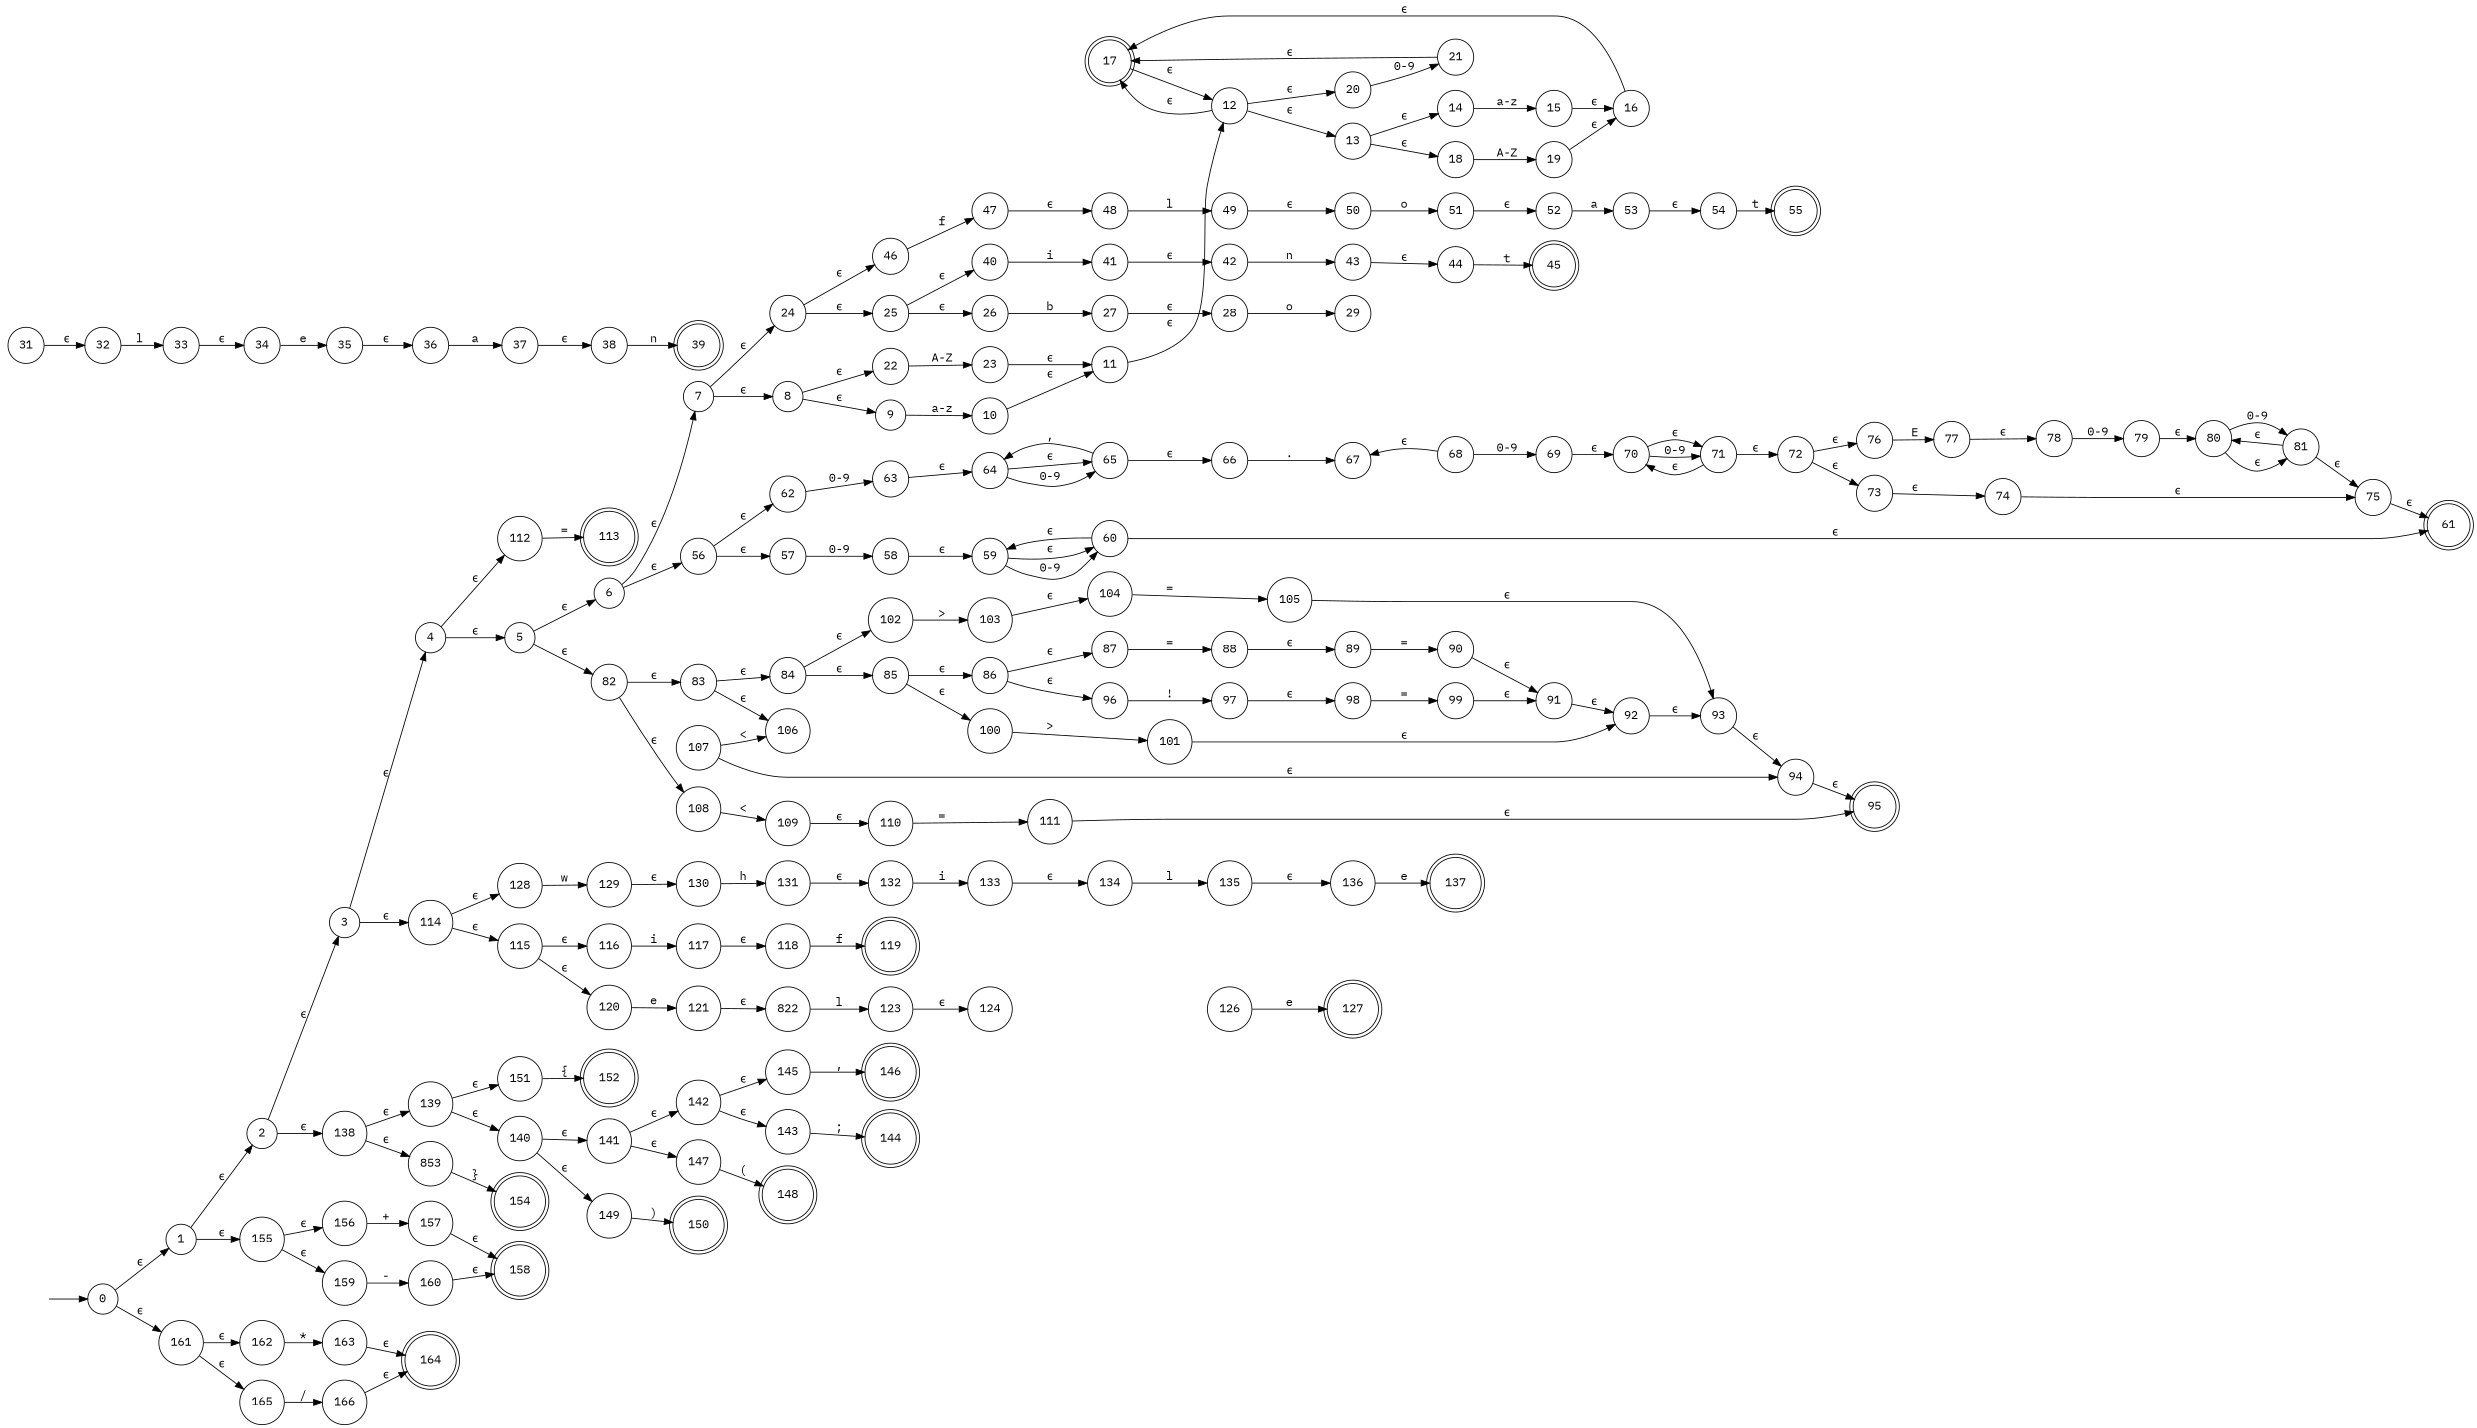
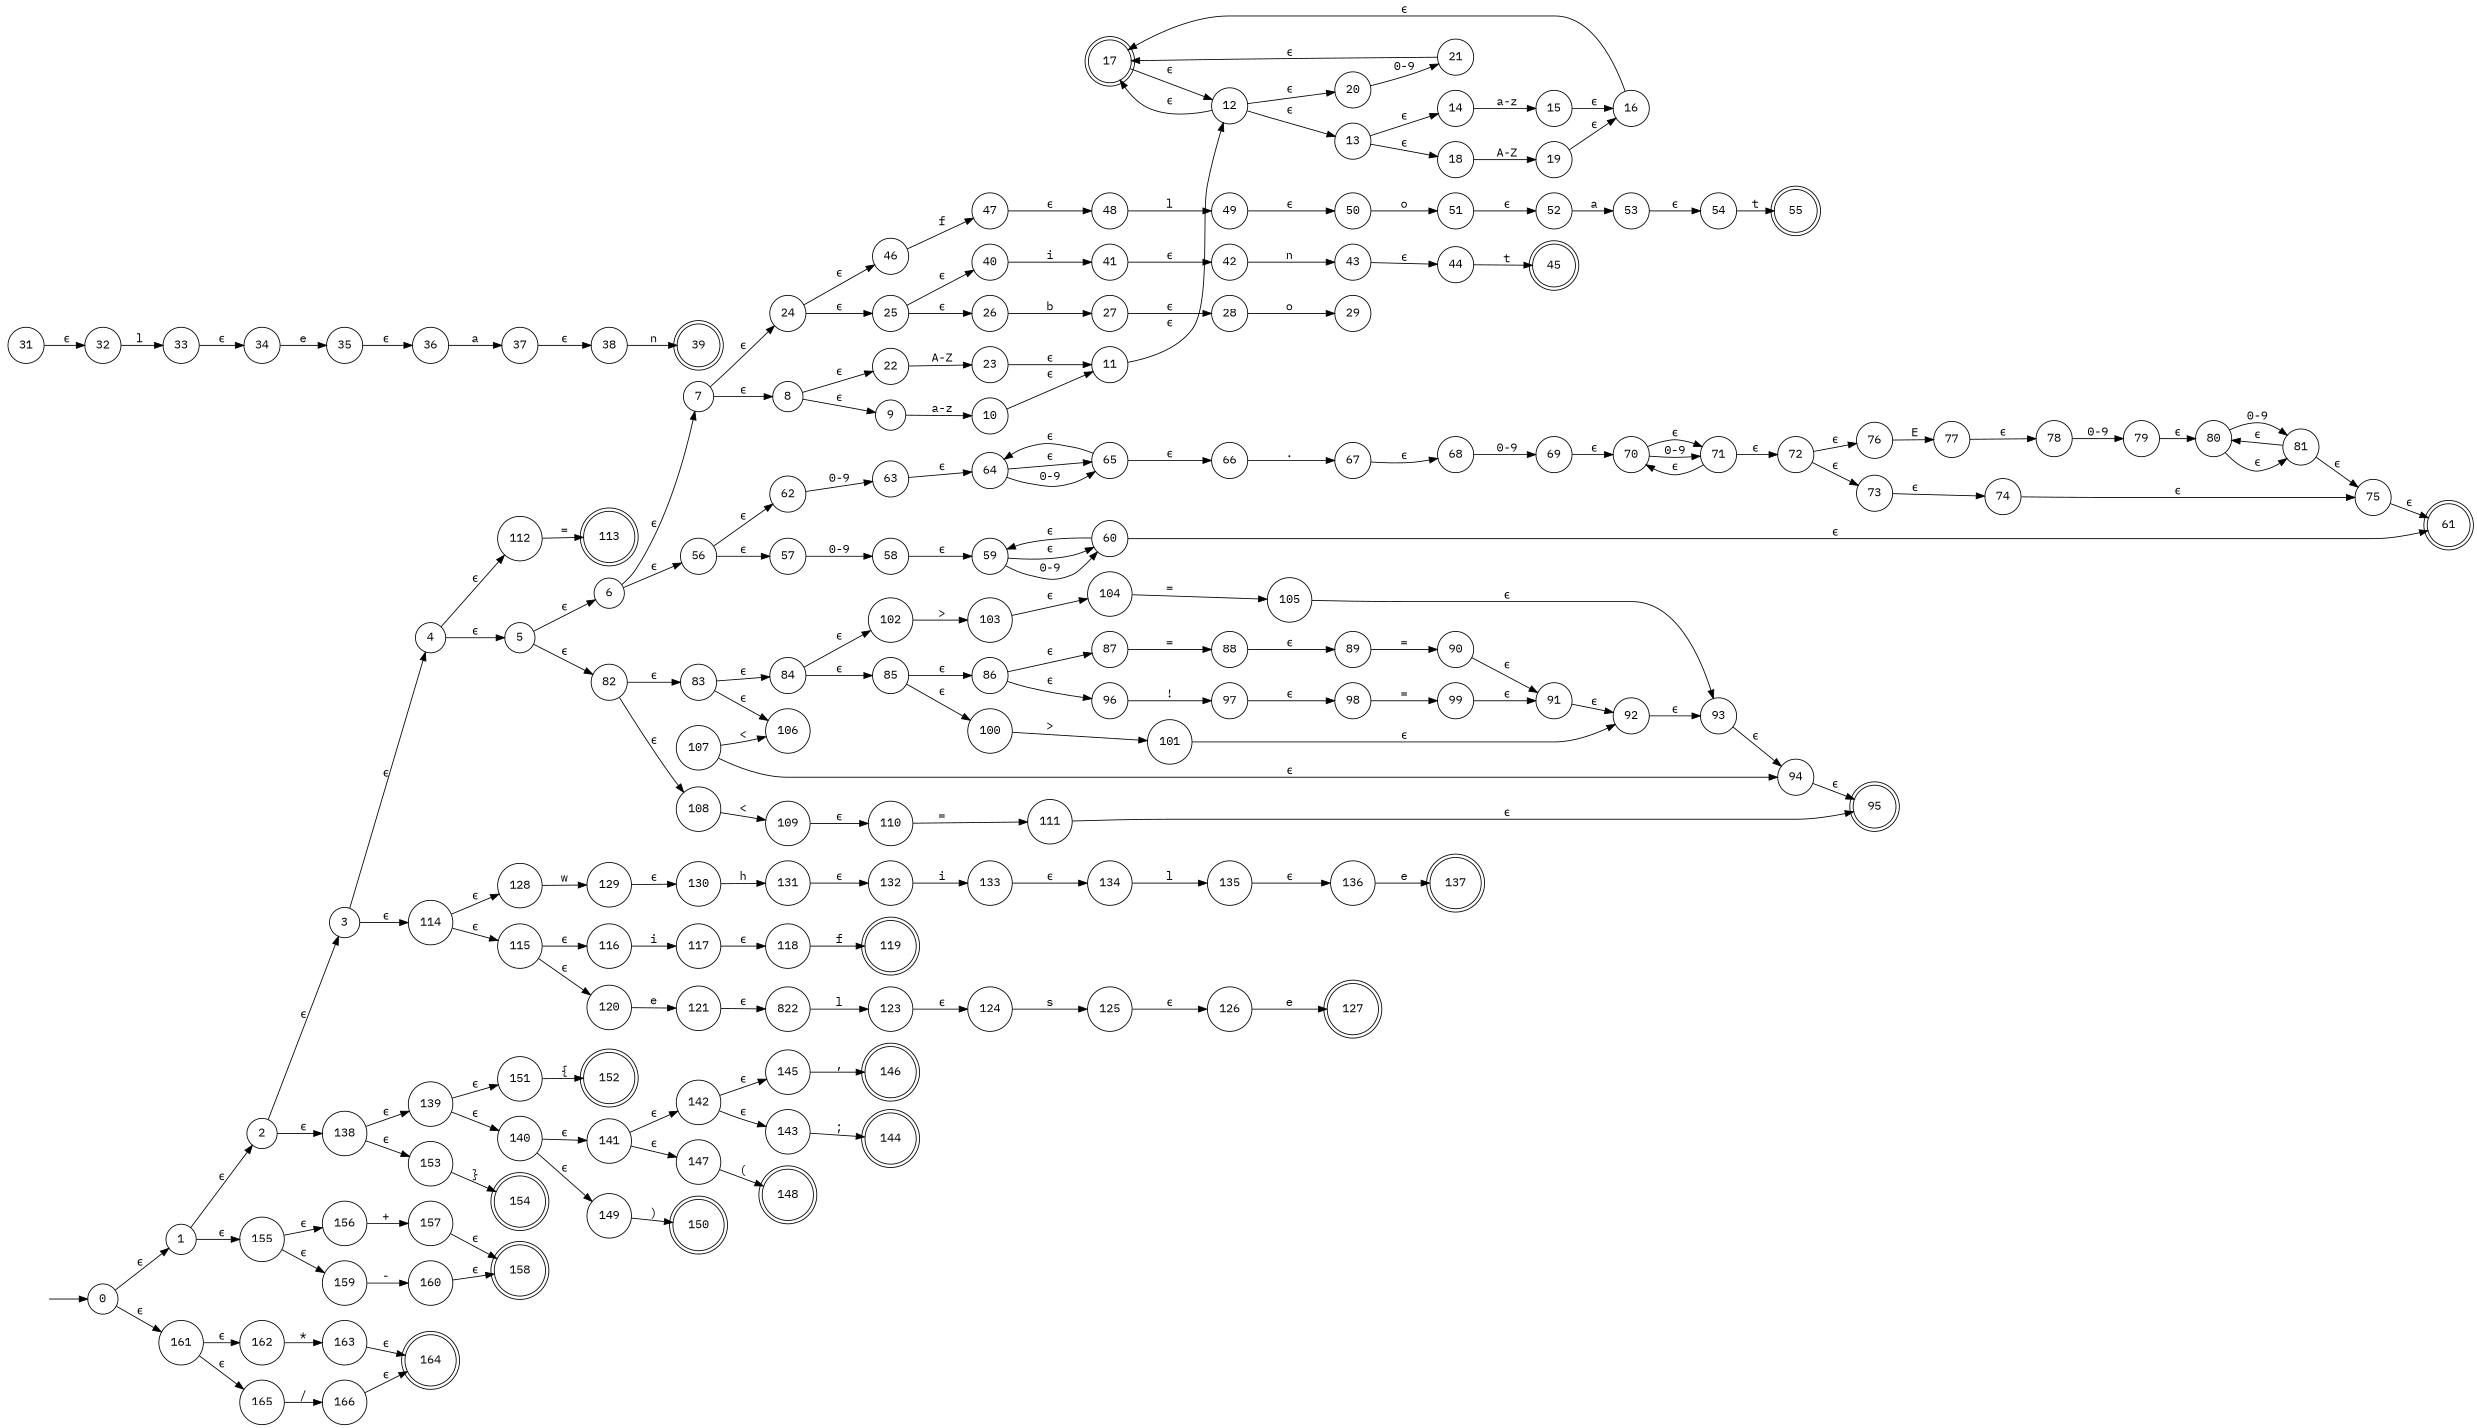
(1050, 437) -> (1050, 437)
(1408, 449) -> (1400, 463)
none -> (1110, 1009)
(431, 1164) -> (431, 1164)
